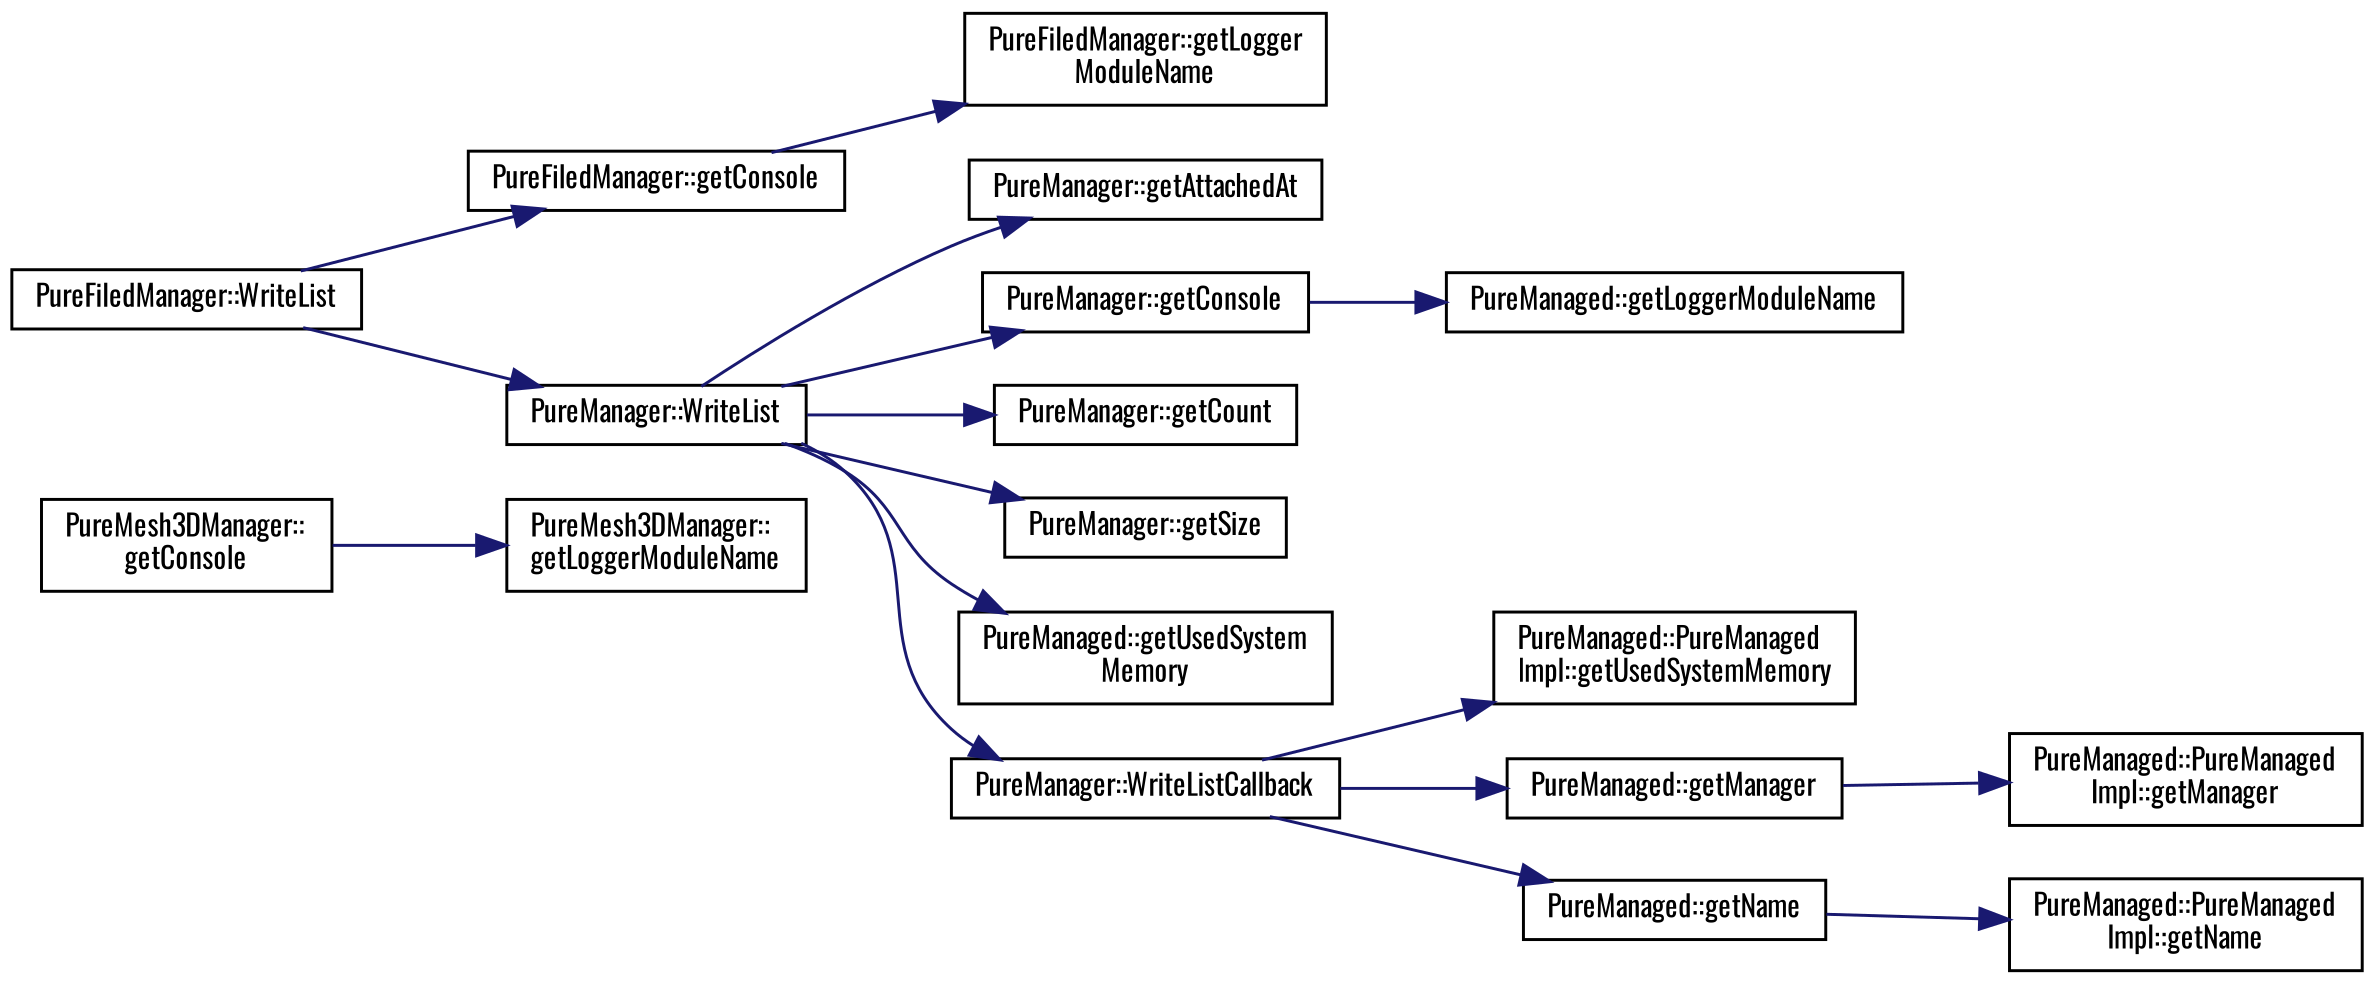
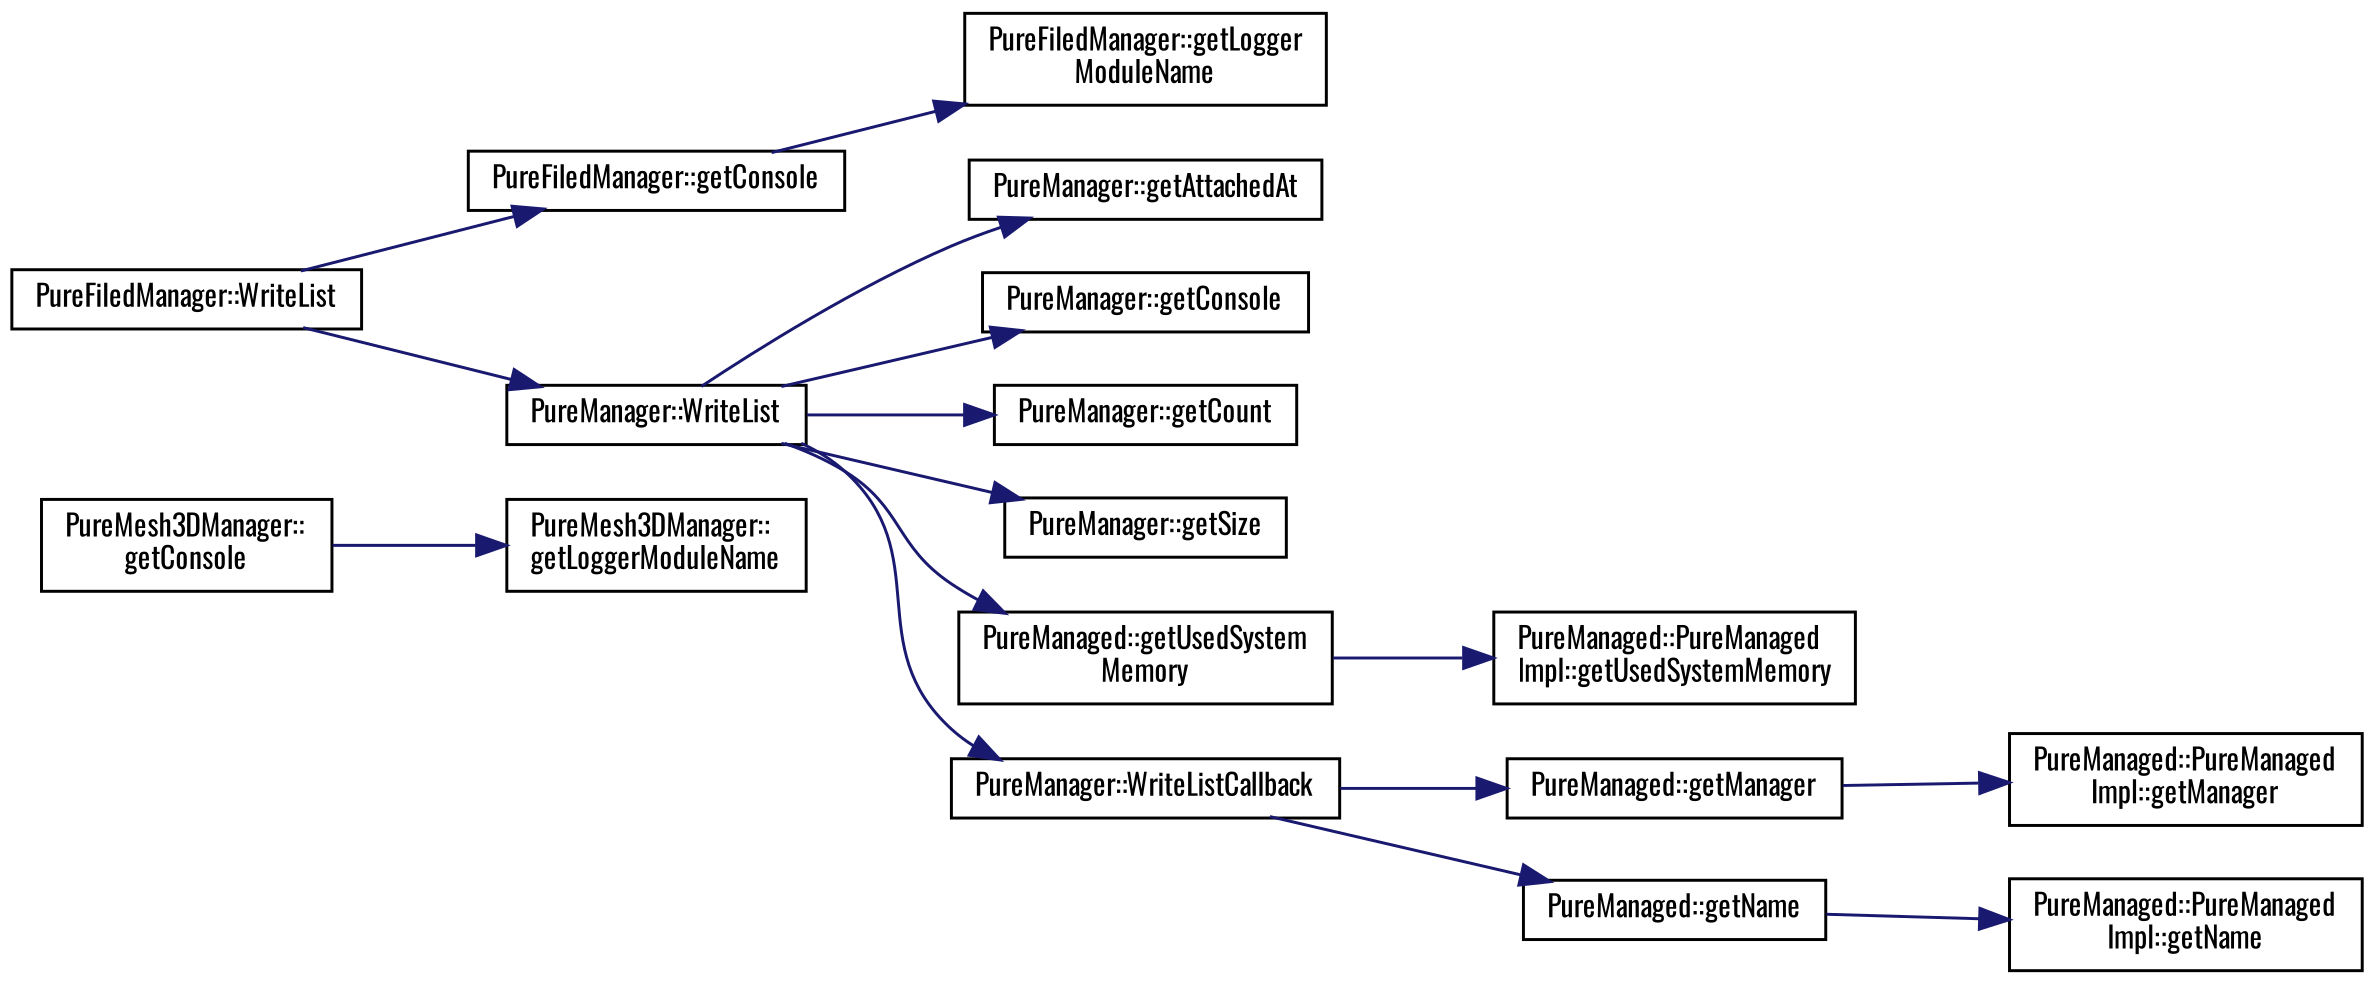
(1675, 302) -> none
(1363, 735) -> (1398, 658)
